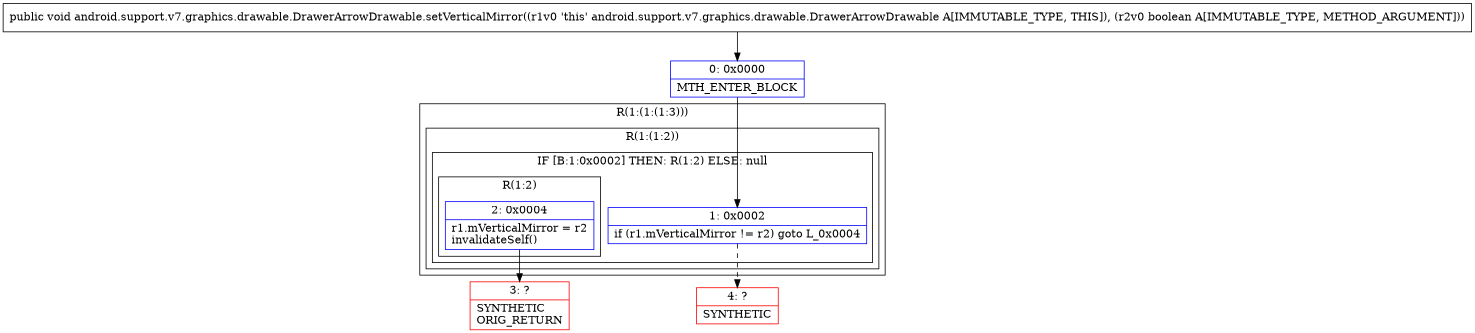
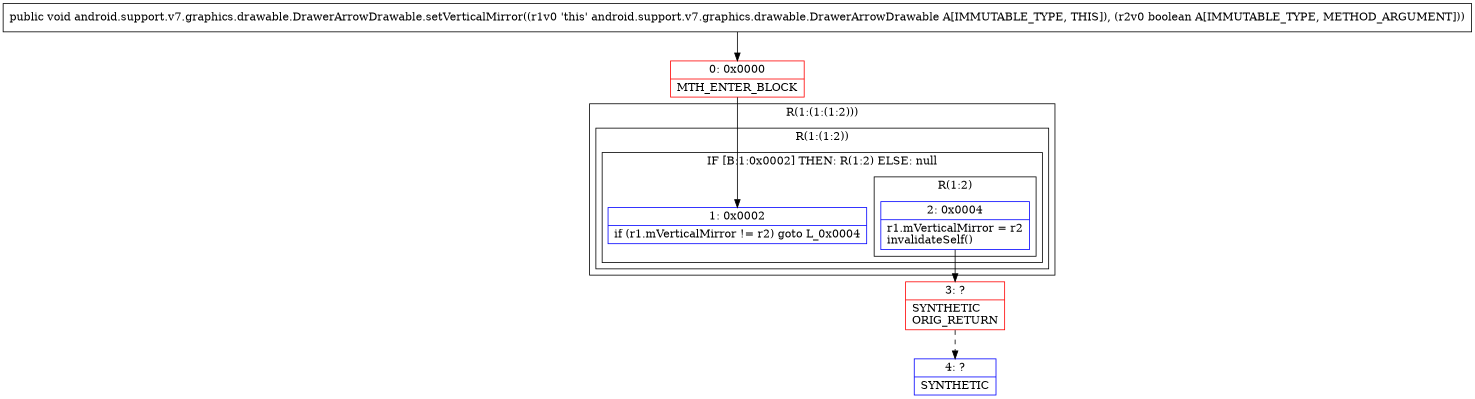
(737, 79) -> (737, 79)
(652, 113) -> (822, 113)
(737, 257) -> (955, 340)
(737, 306) -> (955, 377)
